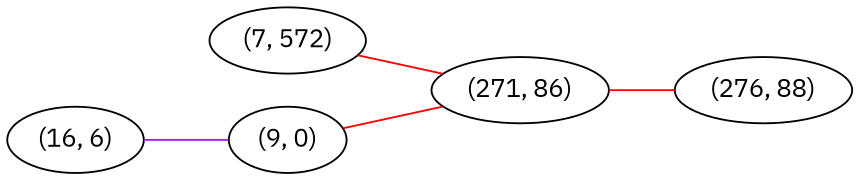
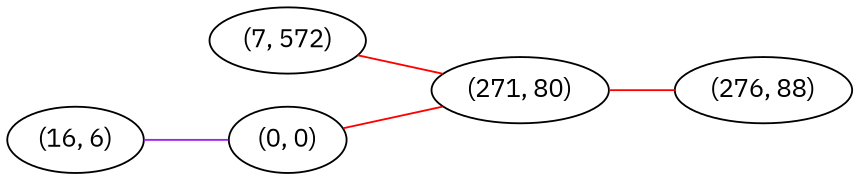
(520, 90) -> (520, 90)
(288, 140) -> (288, 140)
